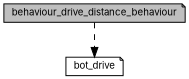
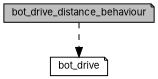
(95, 13) -> (79, 13)
